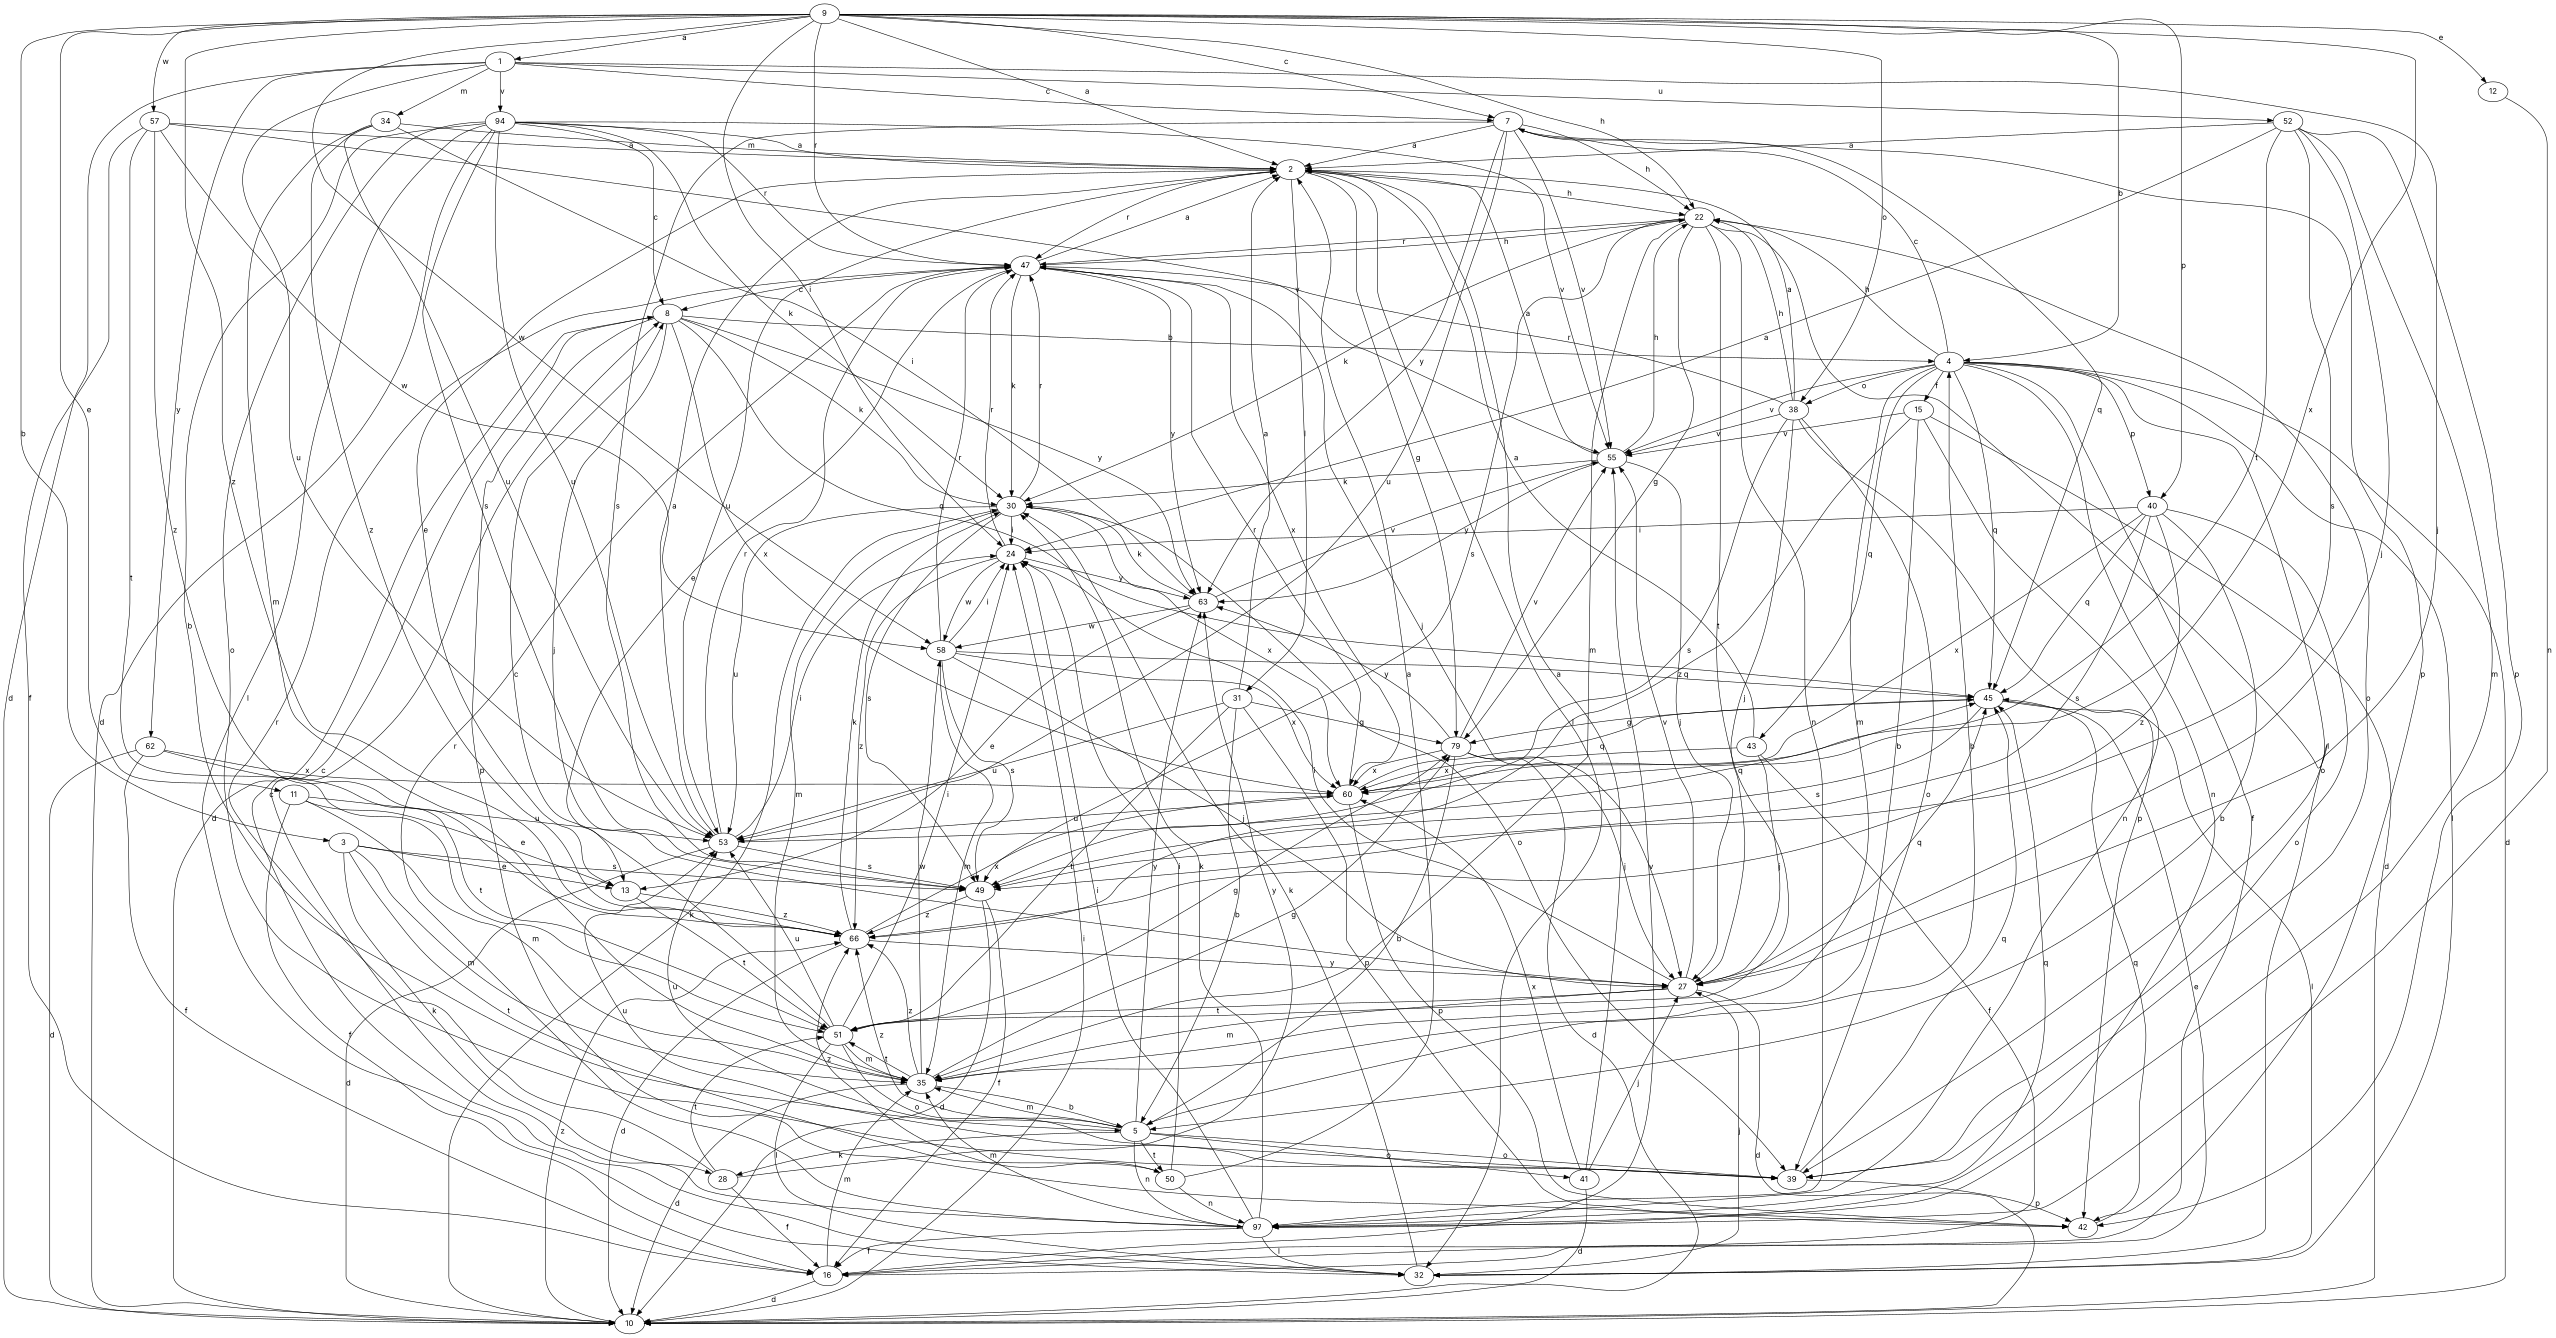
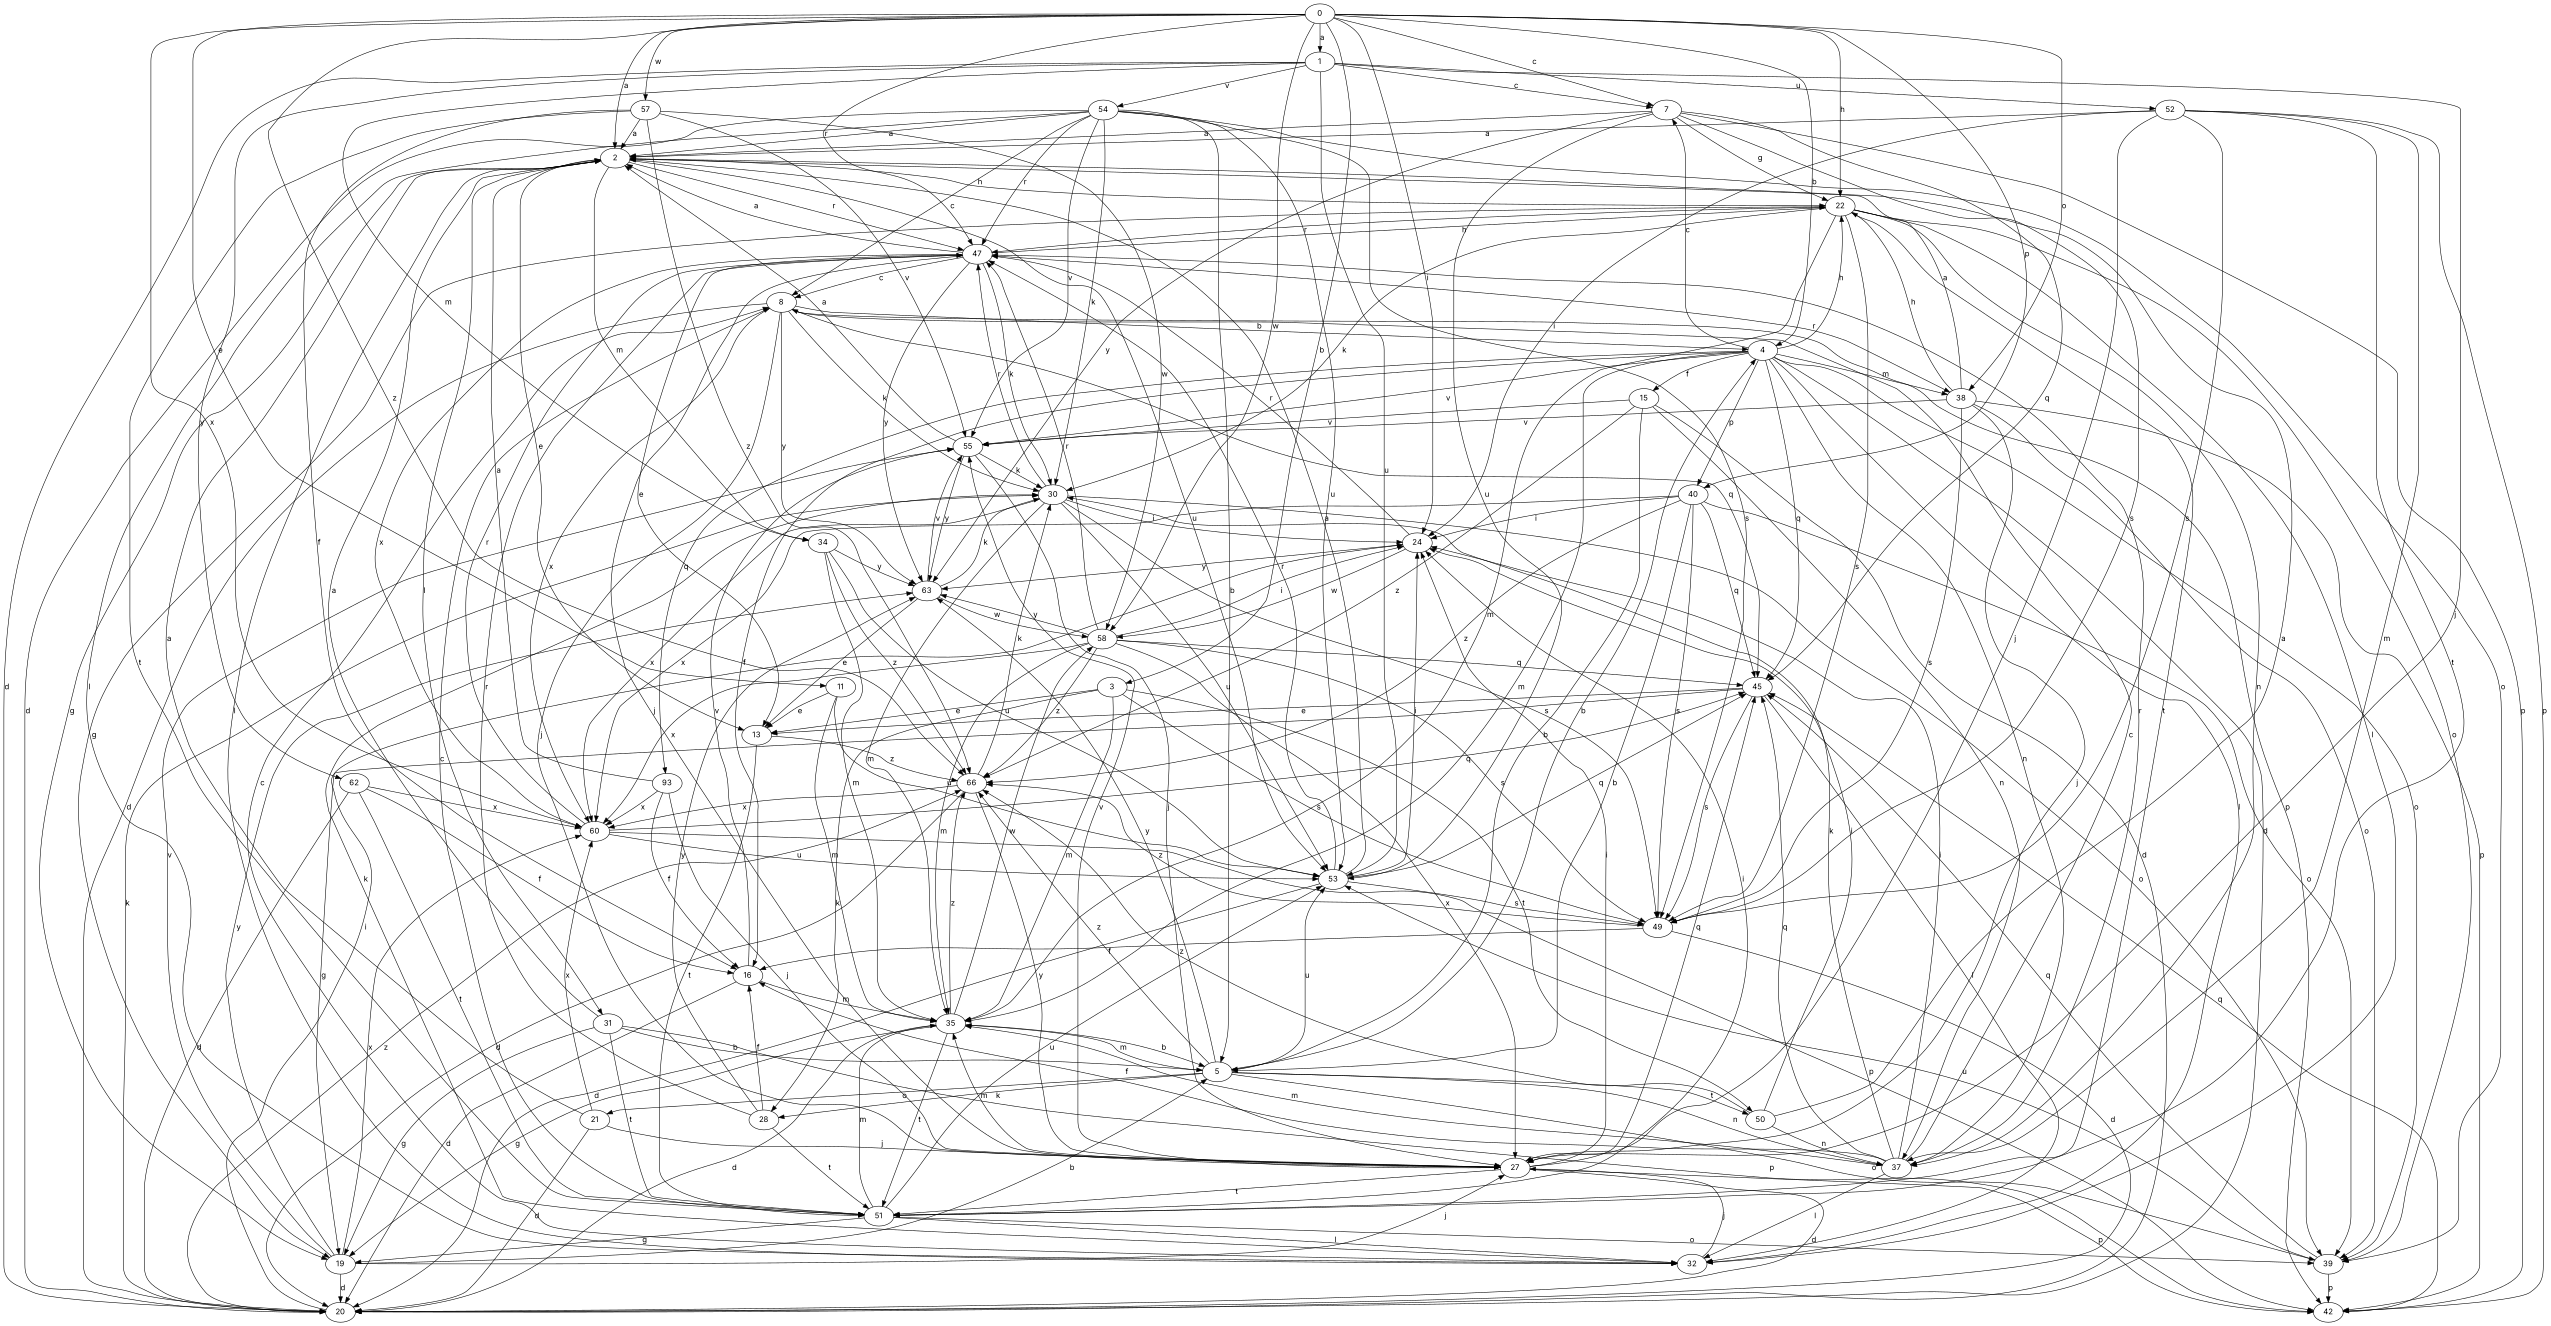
(825, 14) -> (1320, 14)
(2493, 92) -> none
(500, 122) -> (1103, 110)
(878, 156) -> (636, 384)
(1648, 170) -> (1760, 158)
(1578, 282) -> none
(1418, 317) -> (1475, 292)
(1766, 338) -> (1554, 326)
(1654, 340) -> none
(913, 362) -> (879, 567)
(1864, 386) -> (1886, 375)
none -> (1018, 615)
(2054, 682) -> (2175, 1106)
(862, 704) -> (1051, 713)
(1456, 747) -> (341, 1264)
(1752, 747) -> (667, 783)
(1007, 763) -> none
(1244, 819) -> (1448, 904)
(1716, 1007) -> (1510, 772)
(450, 1115) -> none
(1584, 1180) -> (595, 1120)
none -> (1954, 1186)
(1258, 1228) -> (1897, 1168)
(2123, 1241) -> (1260, 709)
(630, 1324) -> (341, 1312)
